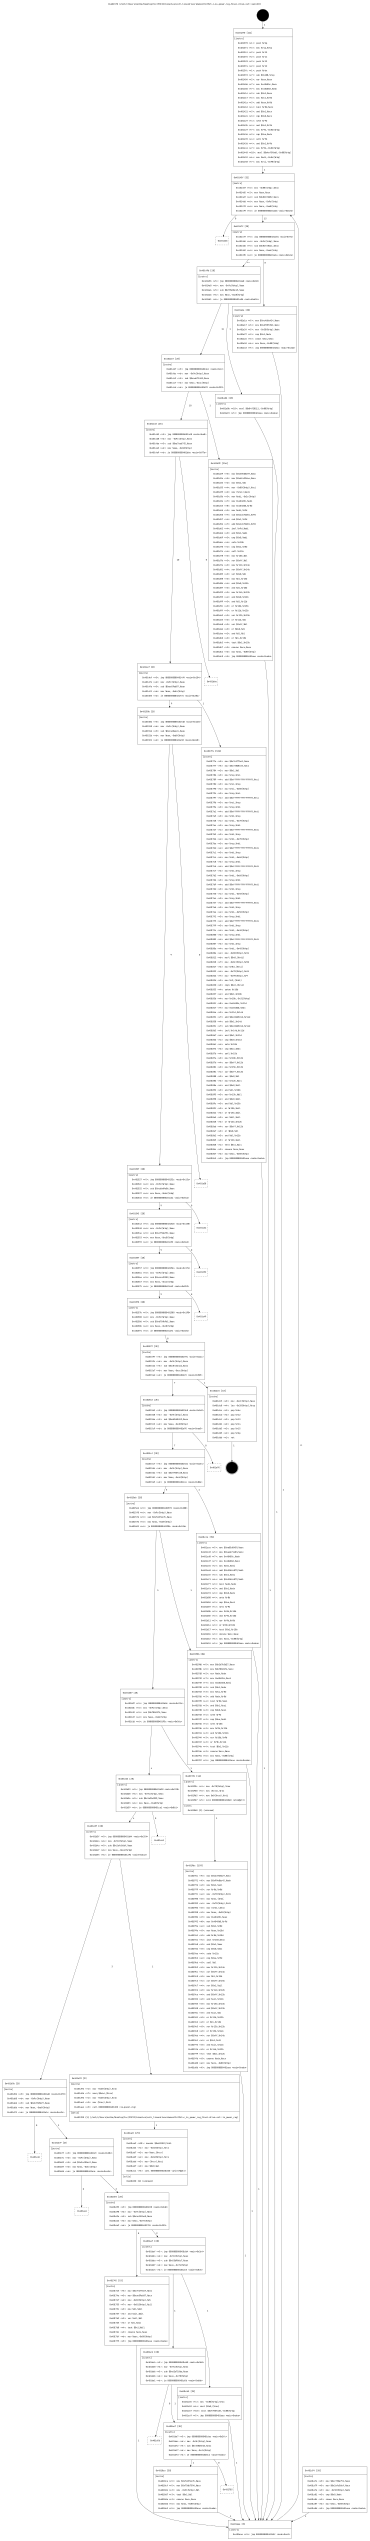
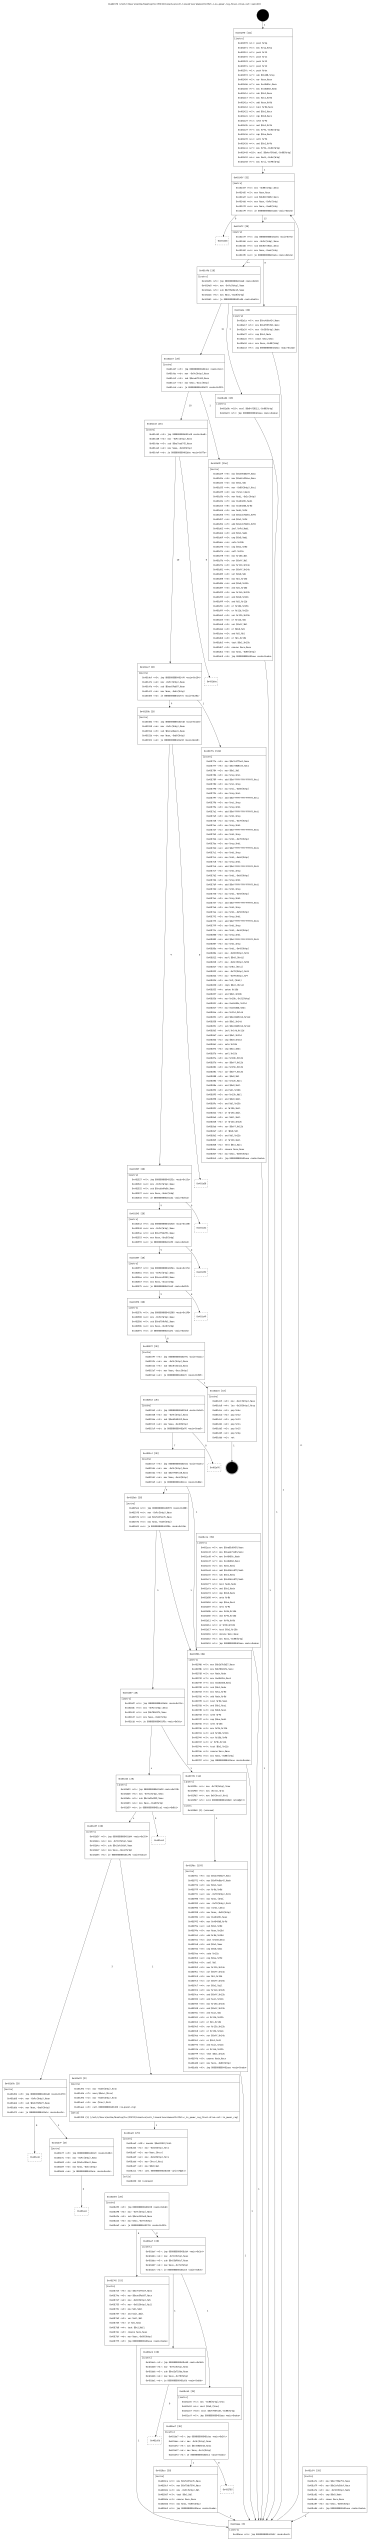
(173, 1387) -> none
(206, 1508) -> (194, 1567)
(109, 2184) -> none
(171, 2403) -> none
(235, 2469) -> none
